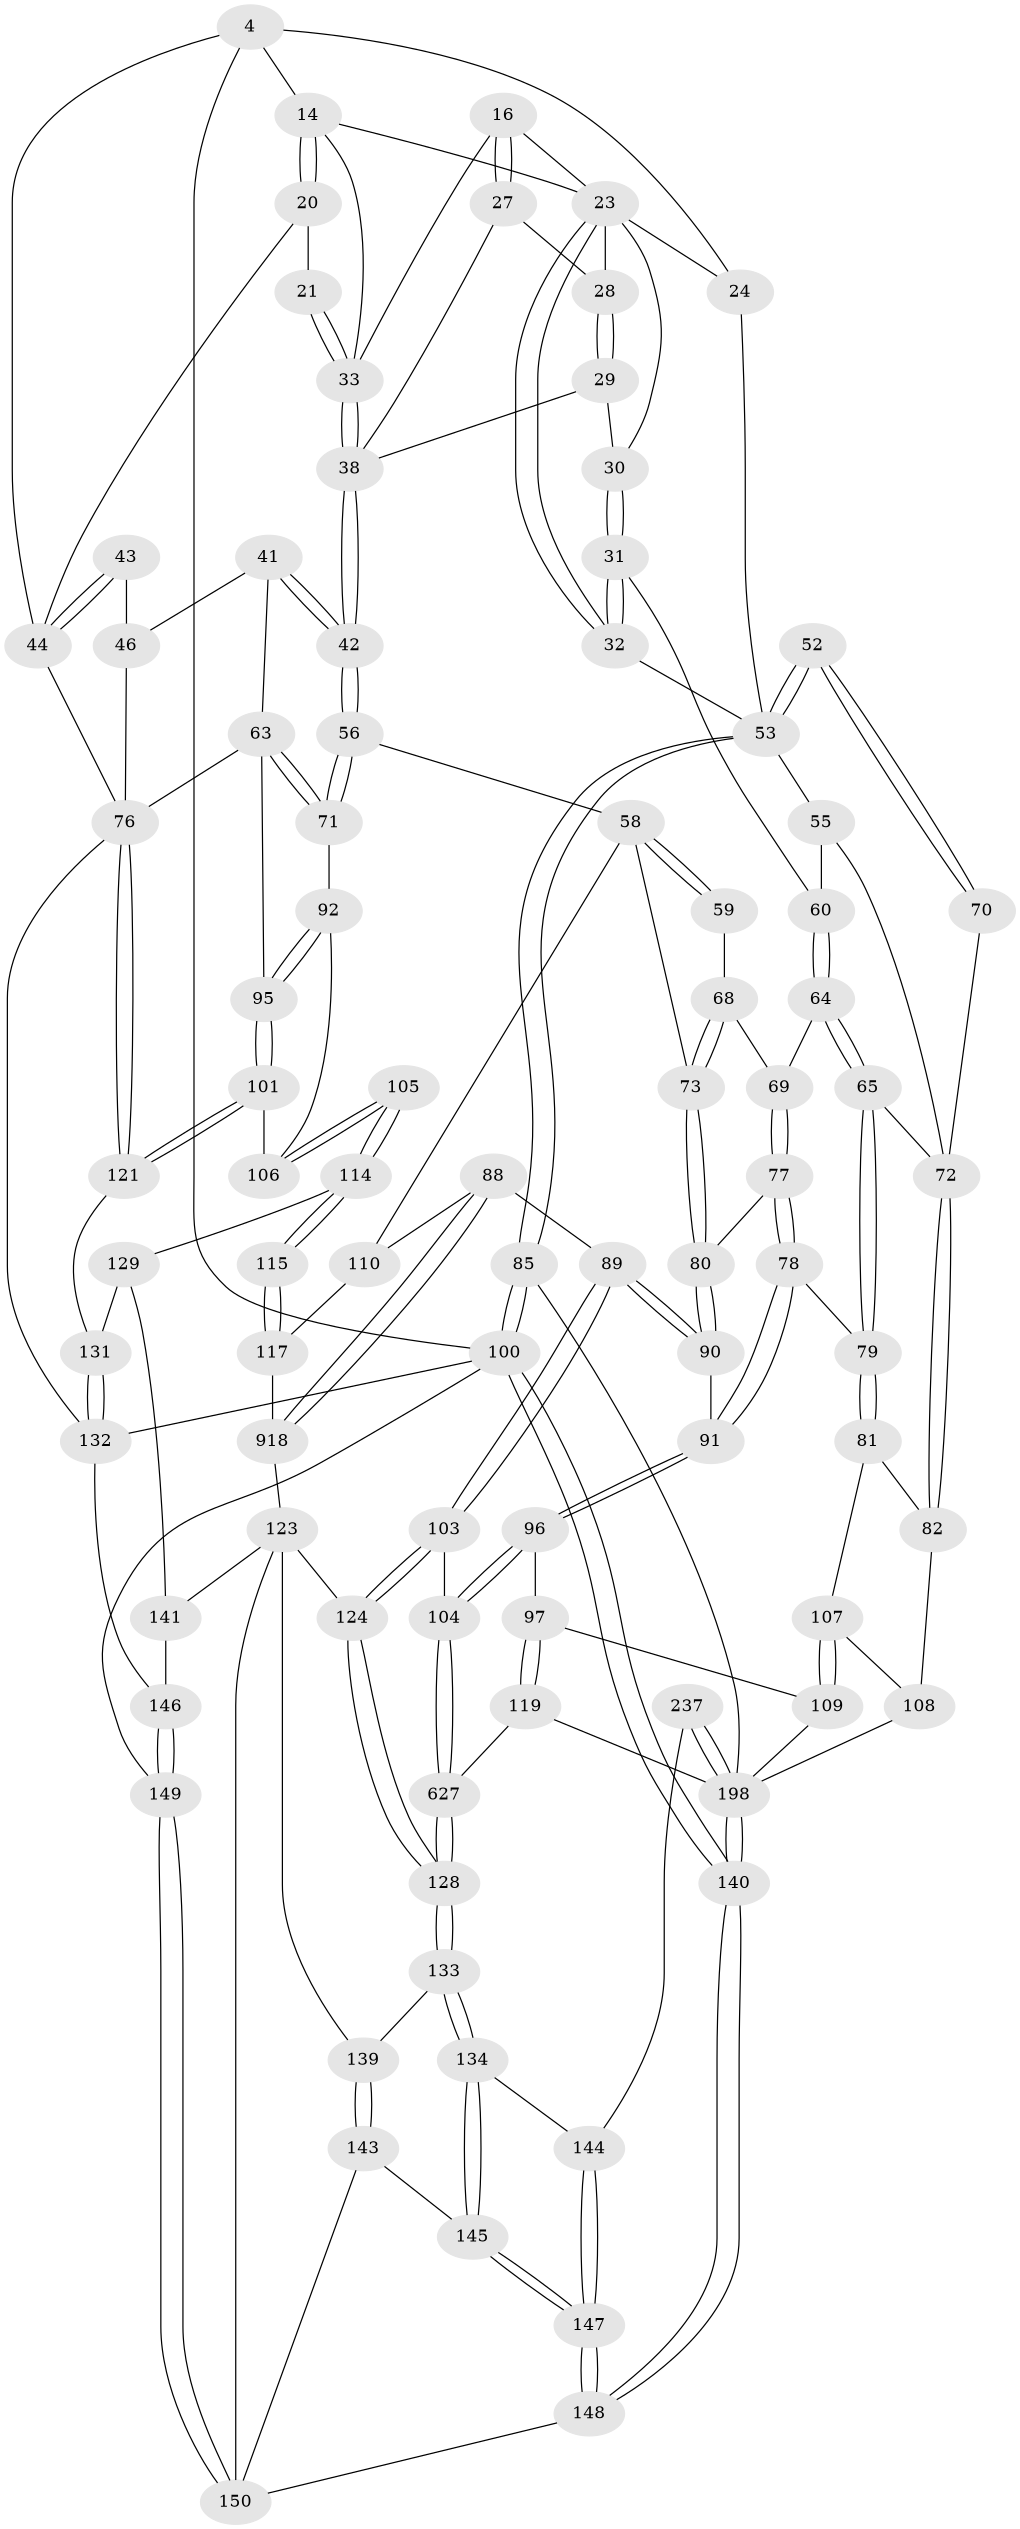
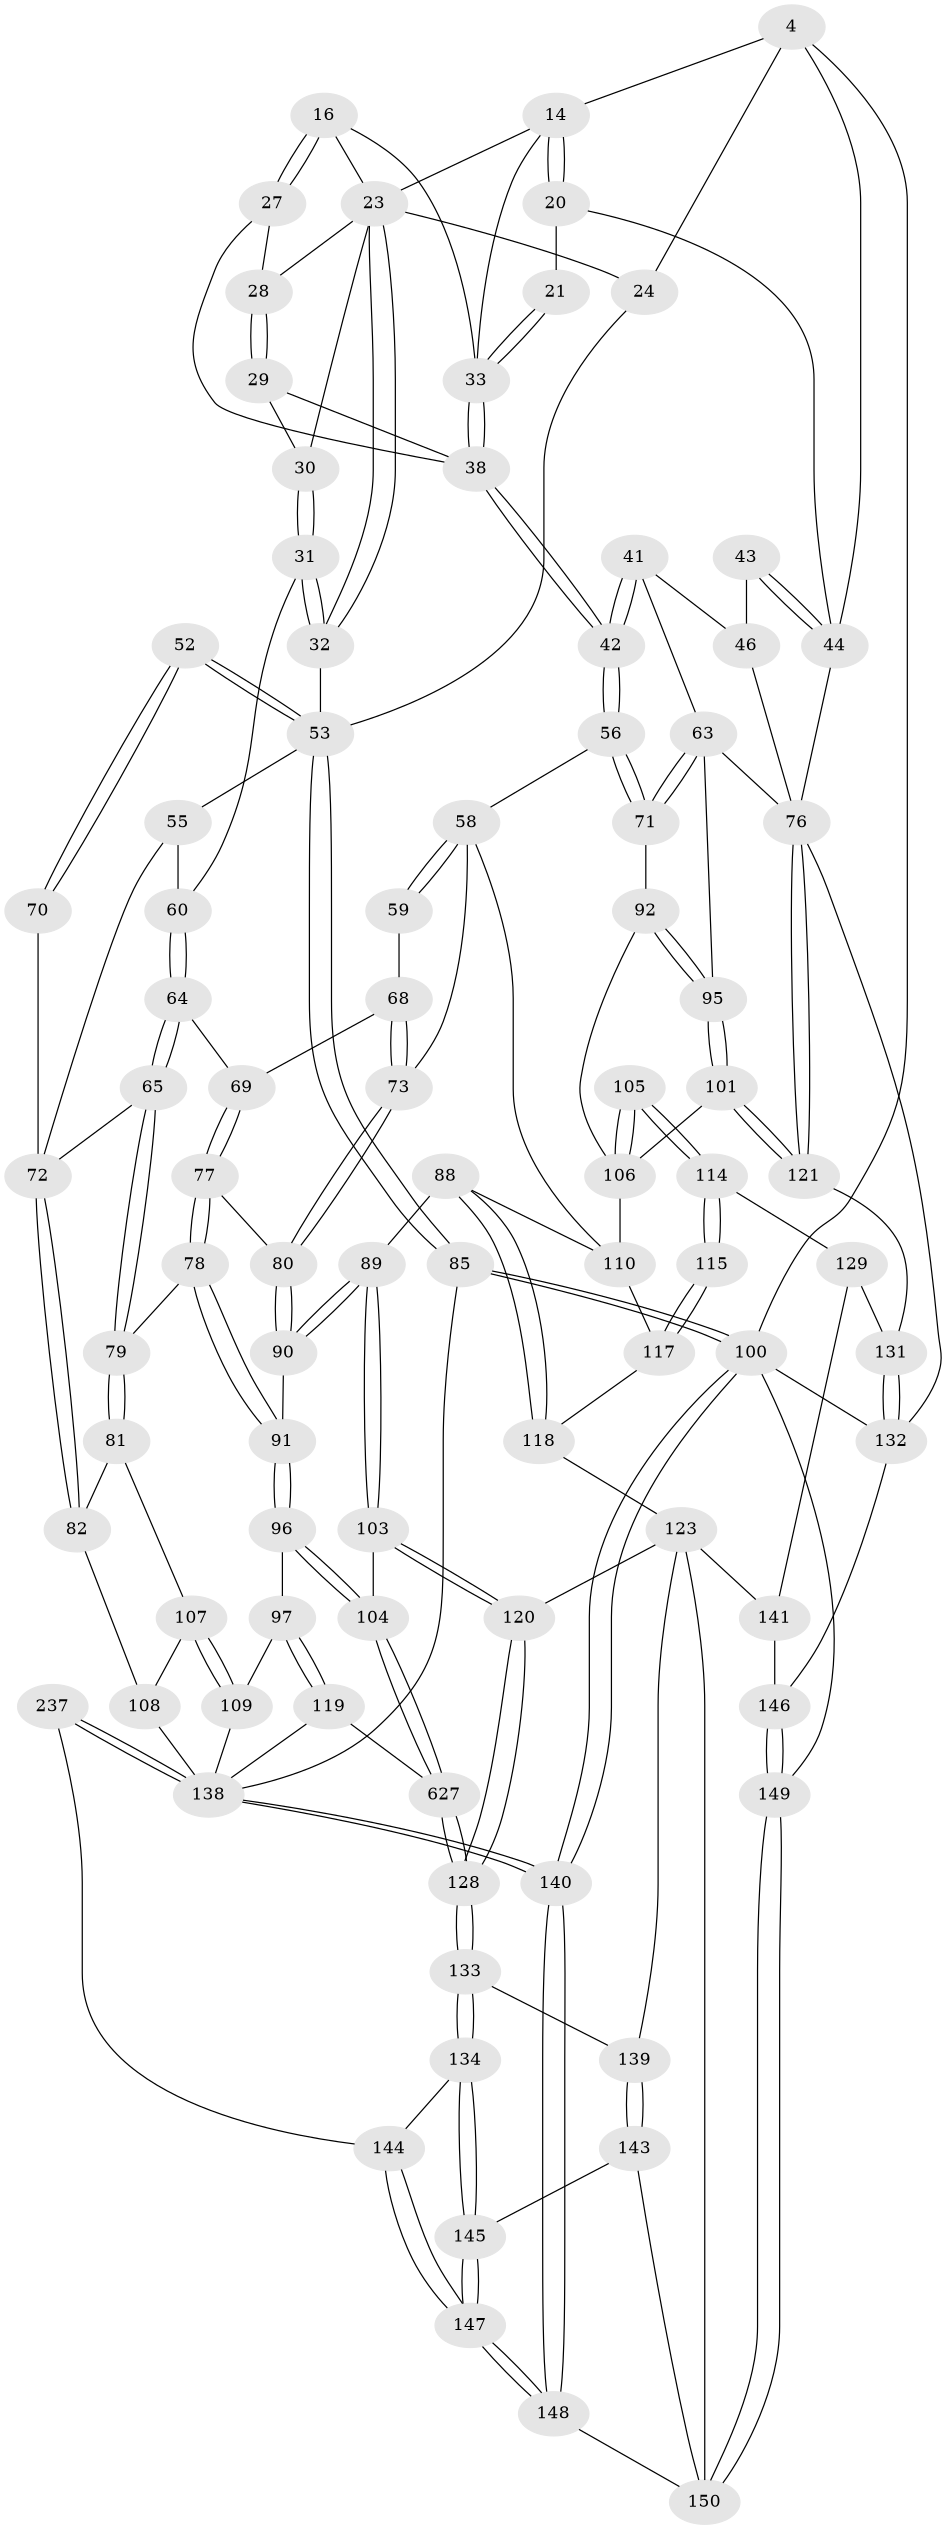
none -> (620, 1221)
(273, 1441) -> (539, 1441)
(352, 1618) -> (519, 1618)
(734, 1795) -> (209, 1795)
